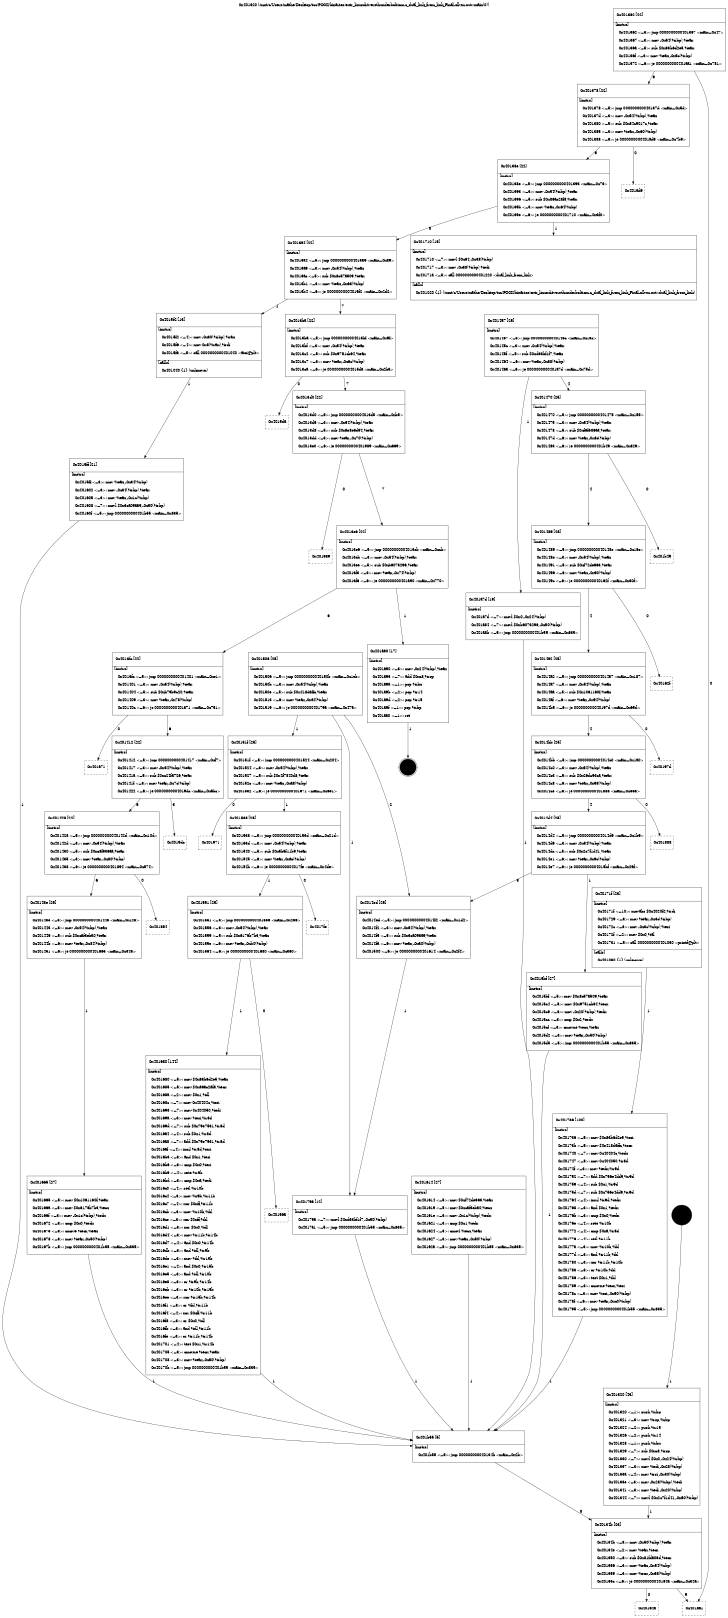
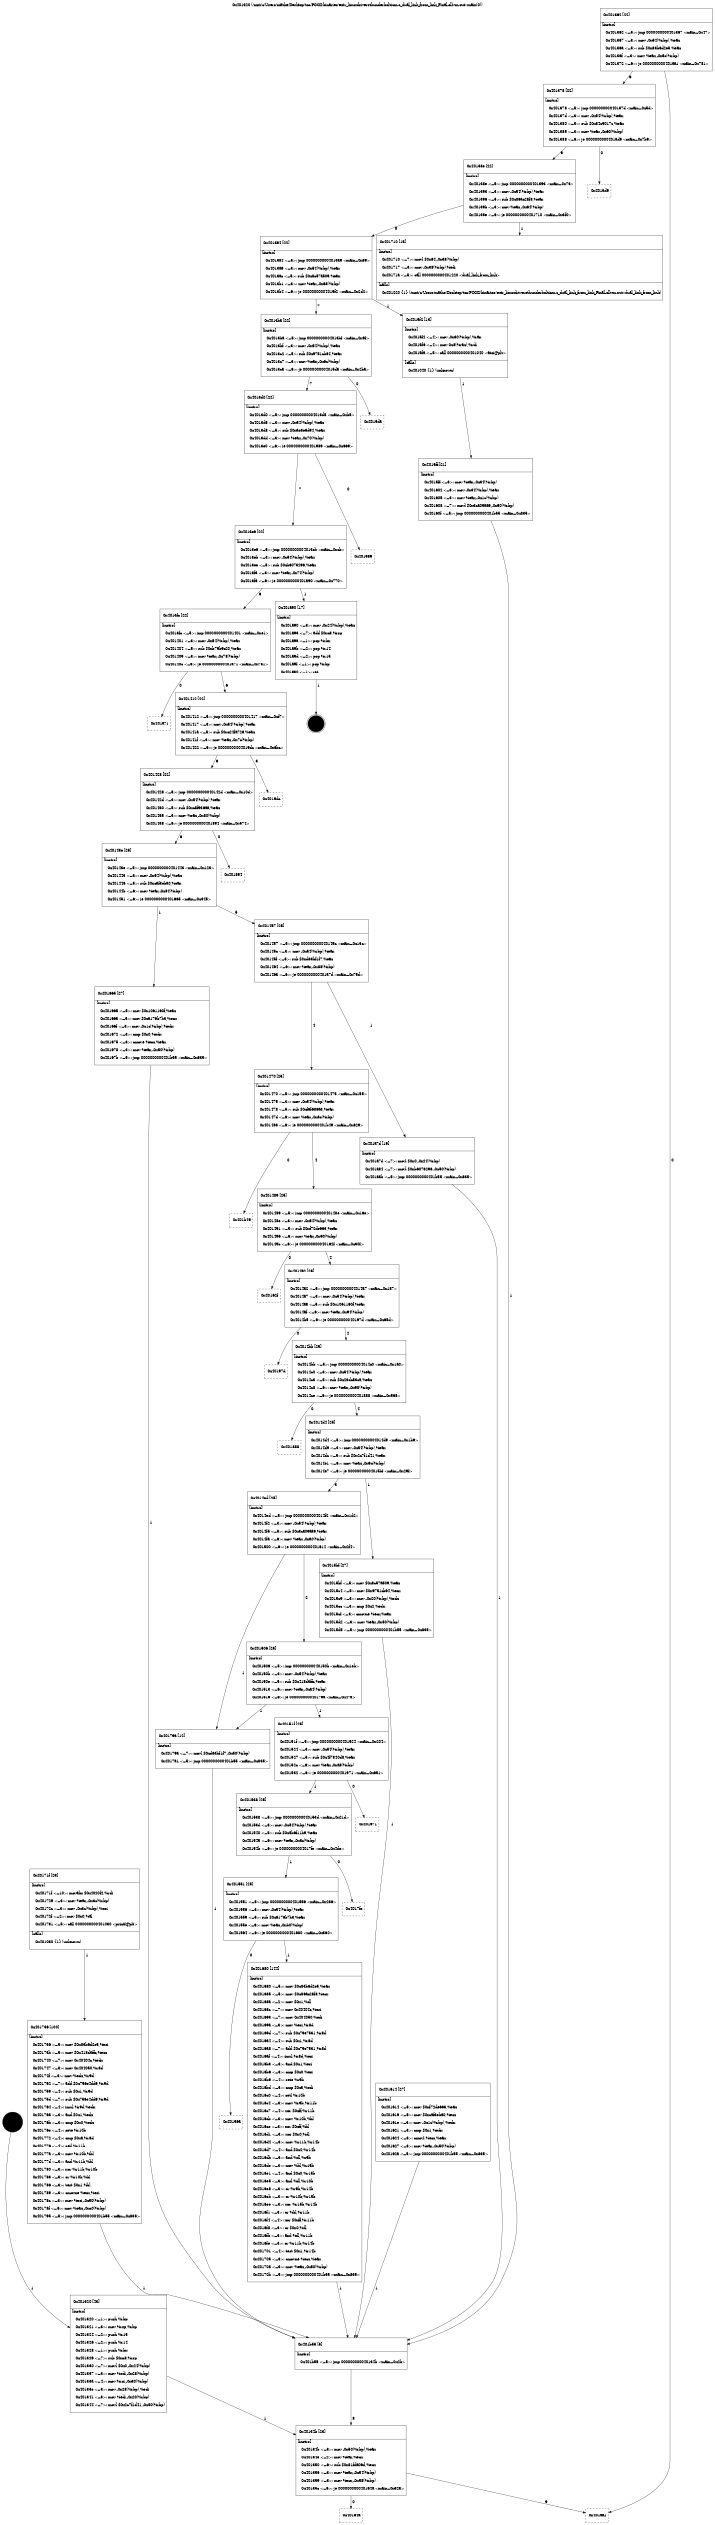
(387, 800) -> (304, 1597)
none -> (234, 914)
